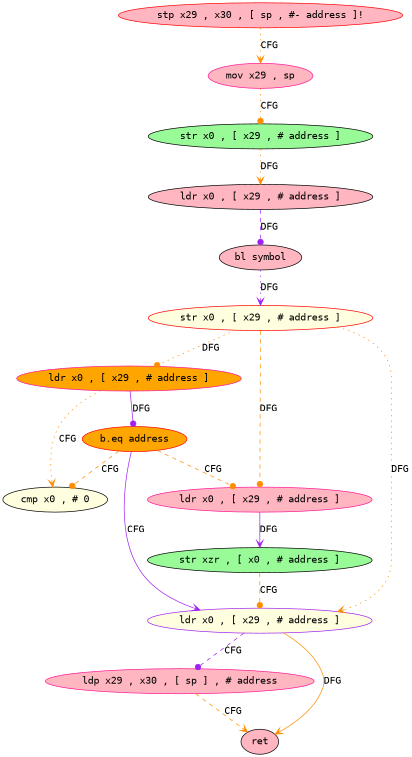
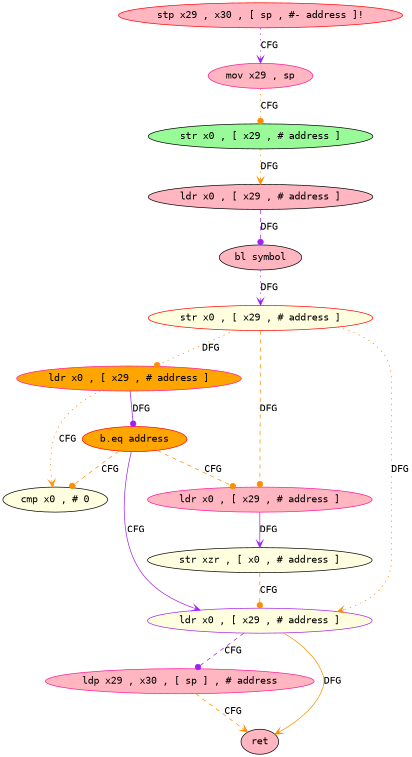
(261, 42) -> (261, 42)
(260, 560) -> (260, 560)
